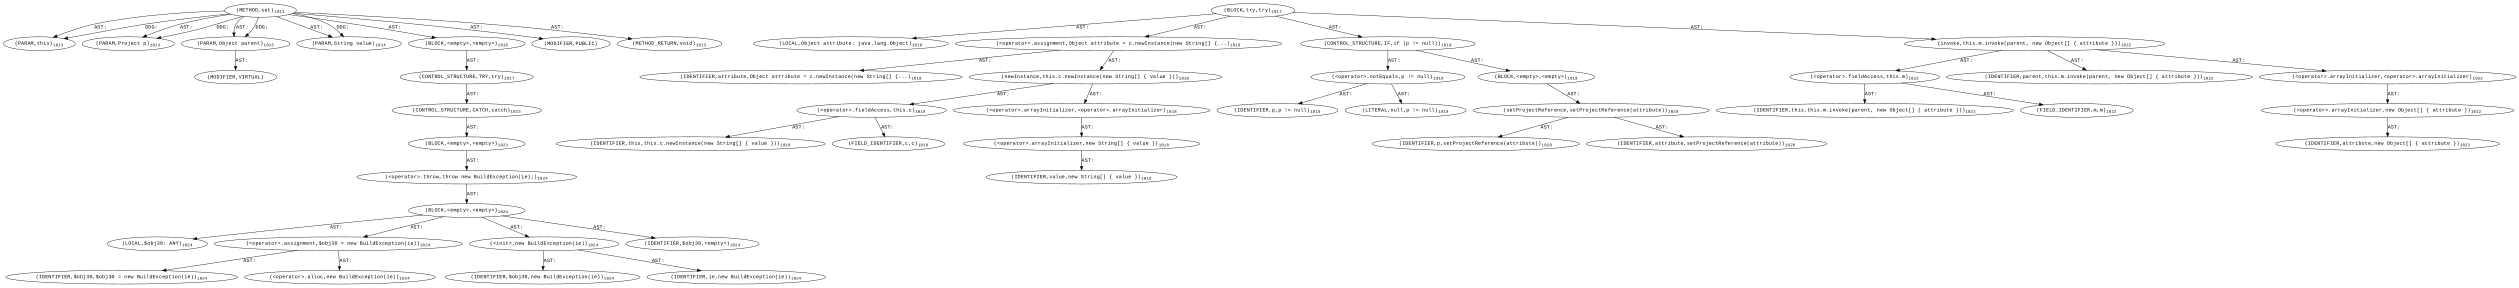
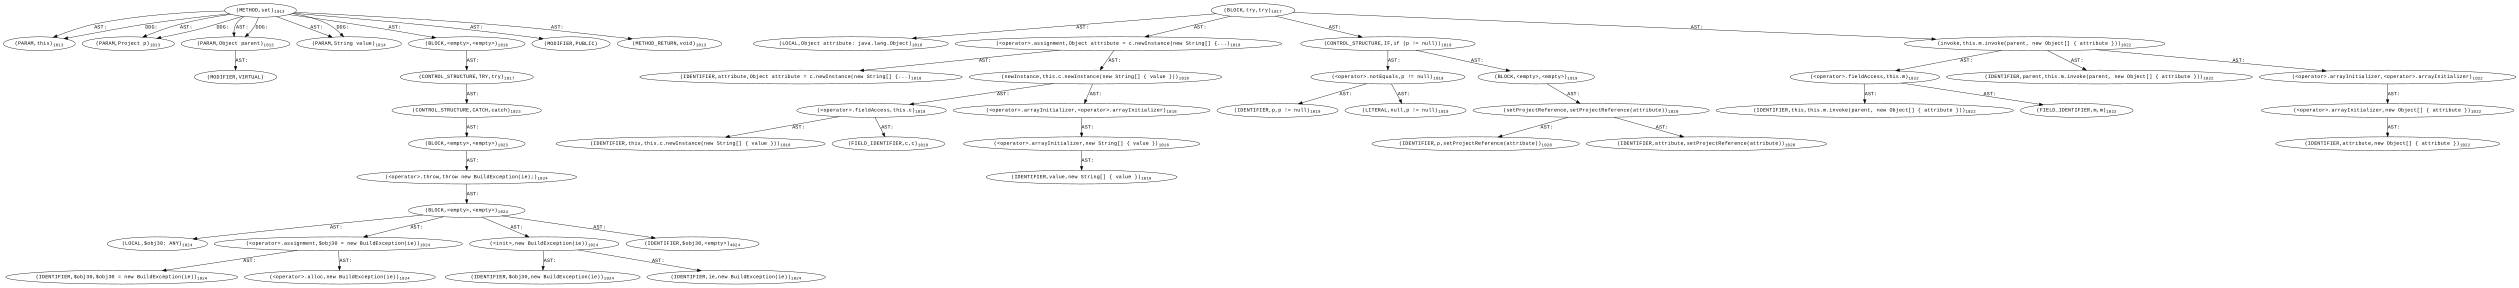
(735, 243) -> (735, 243)
